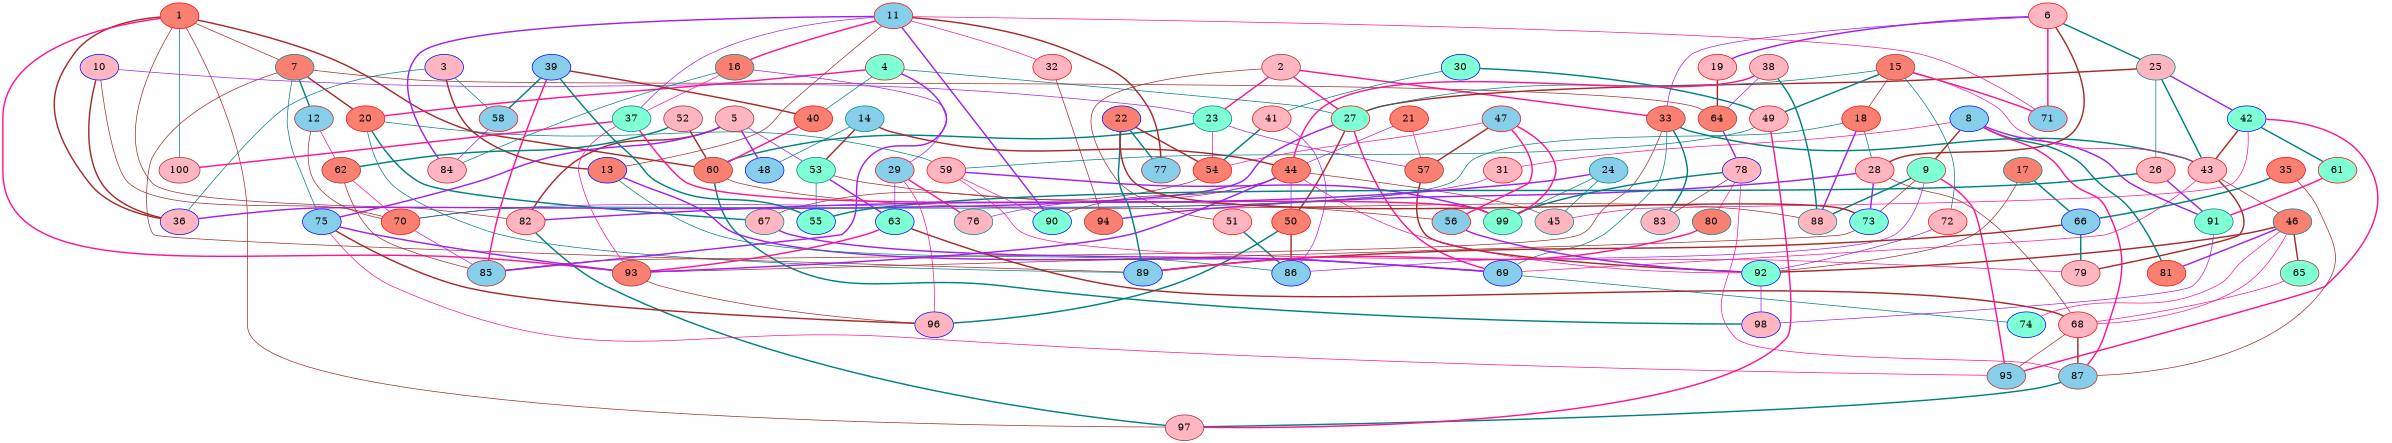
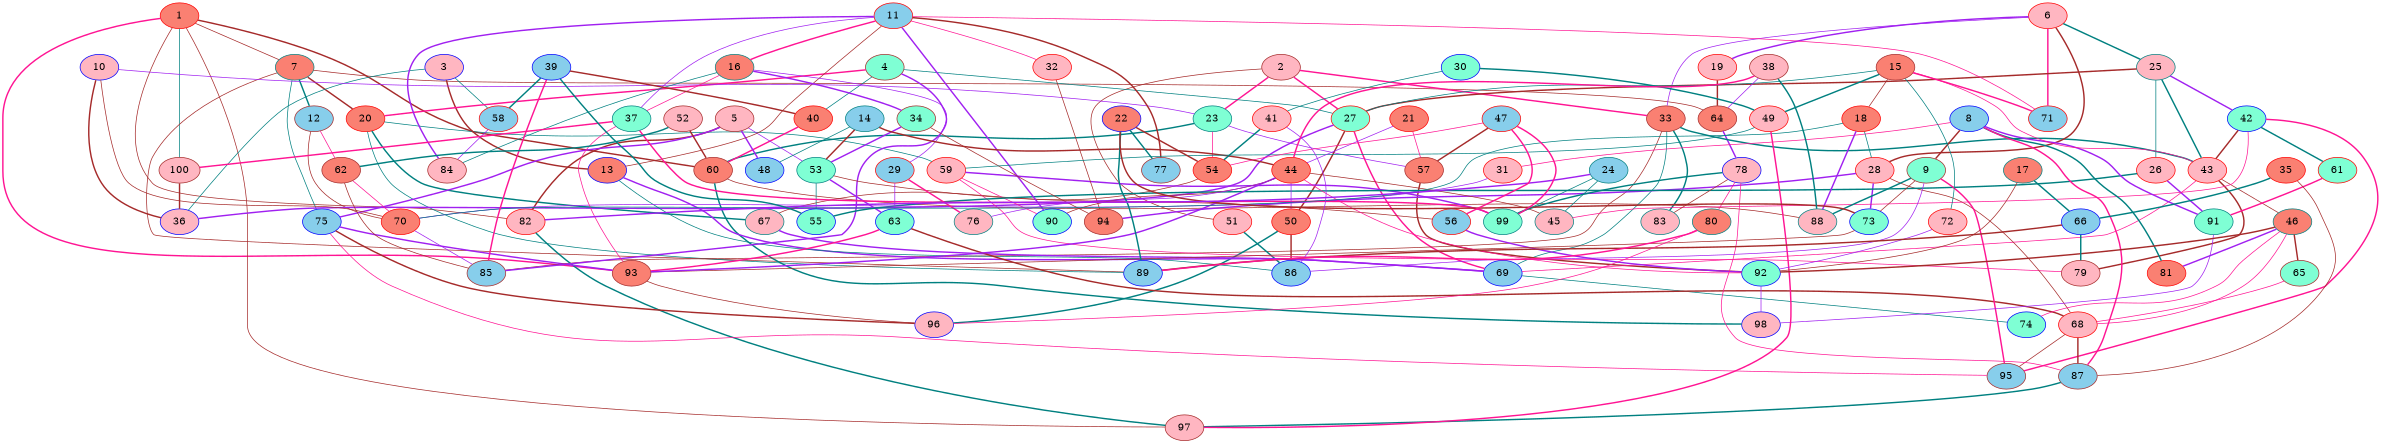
(55, 113) -> (180, 196)
none -> (916, 119)
(930, 244) -> (1330, 306)
